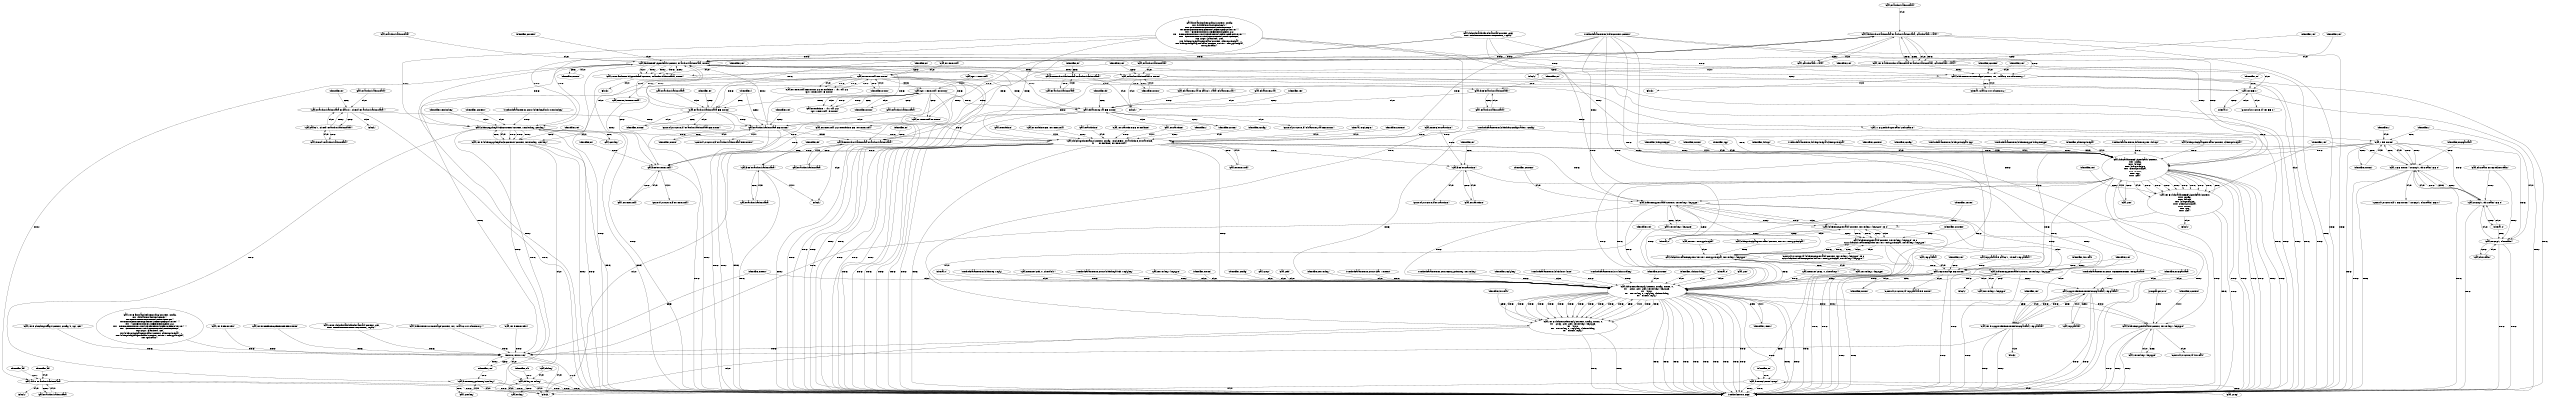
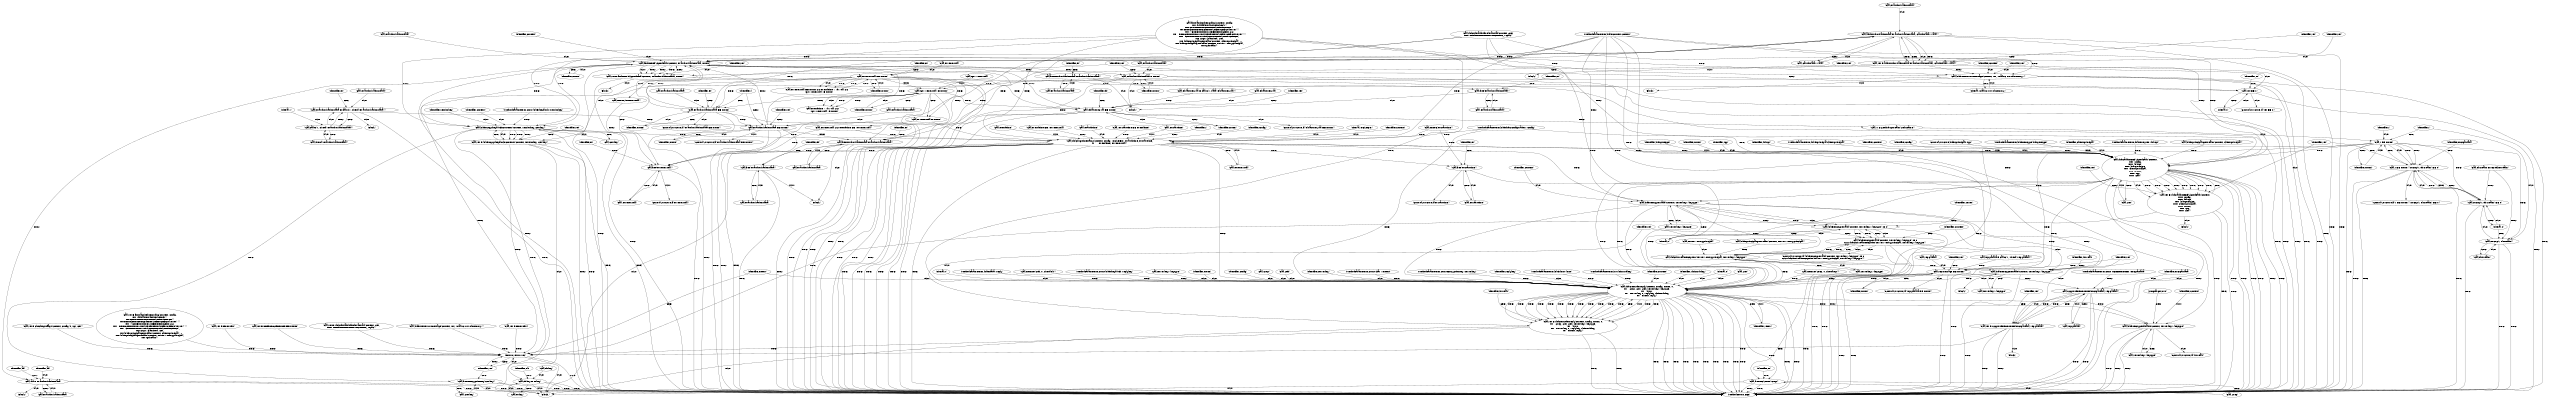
(865, 98) -> (1011, 83)
none -> (286, 110)
(2263, 134) -> (2263, 134)
(1951, 142) -> (1951, 142)
(982, 272) -> (982, 272)
